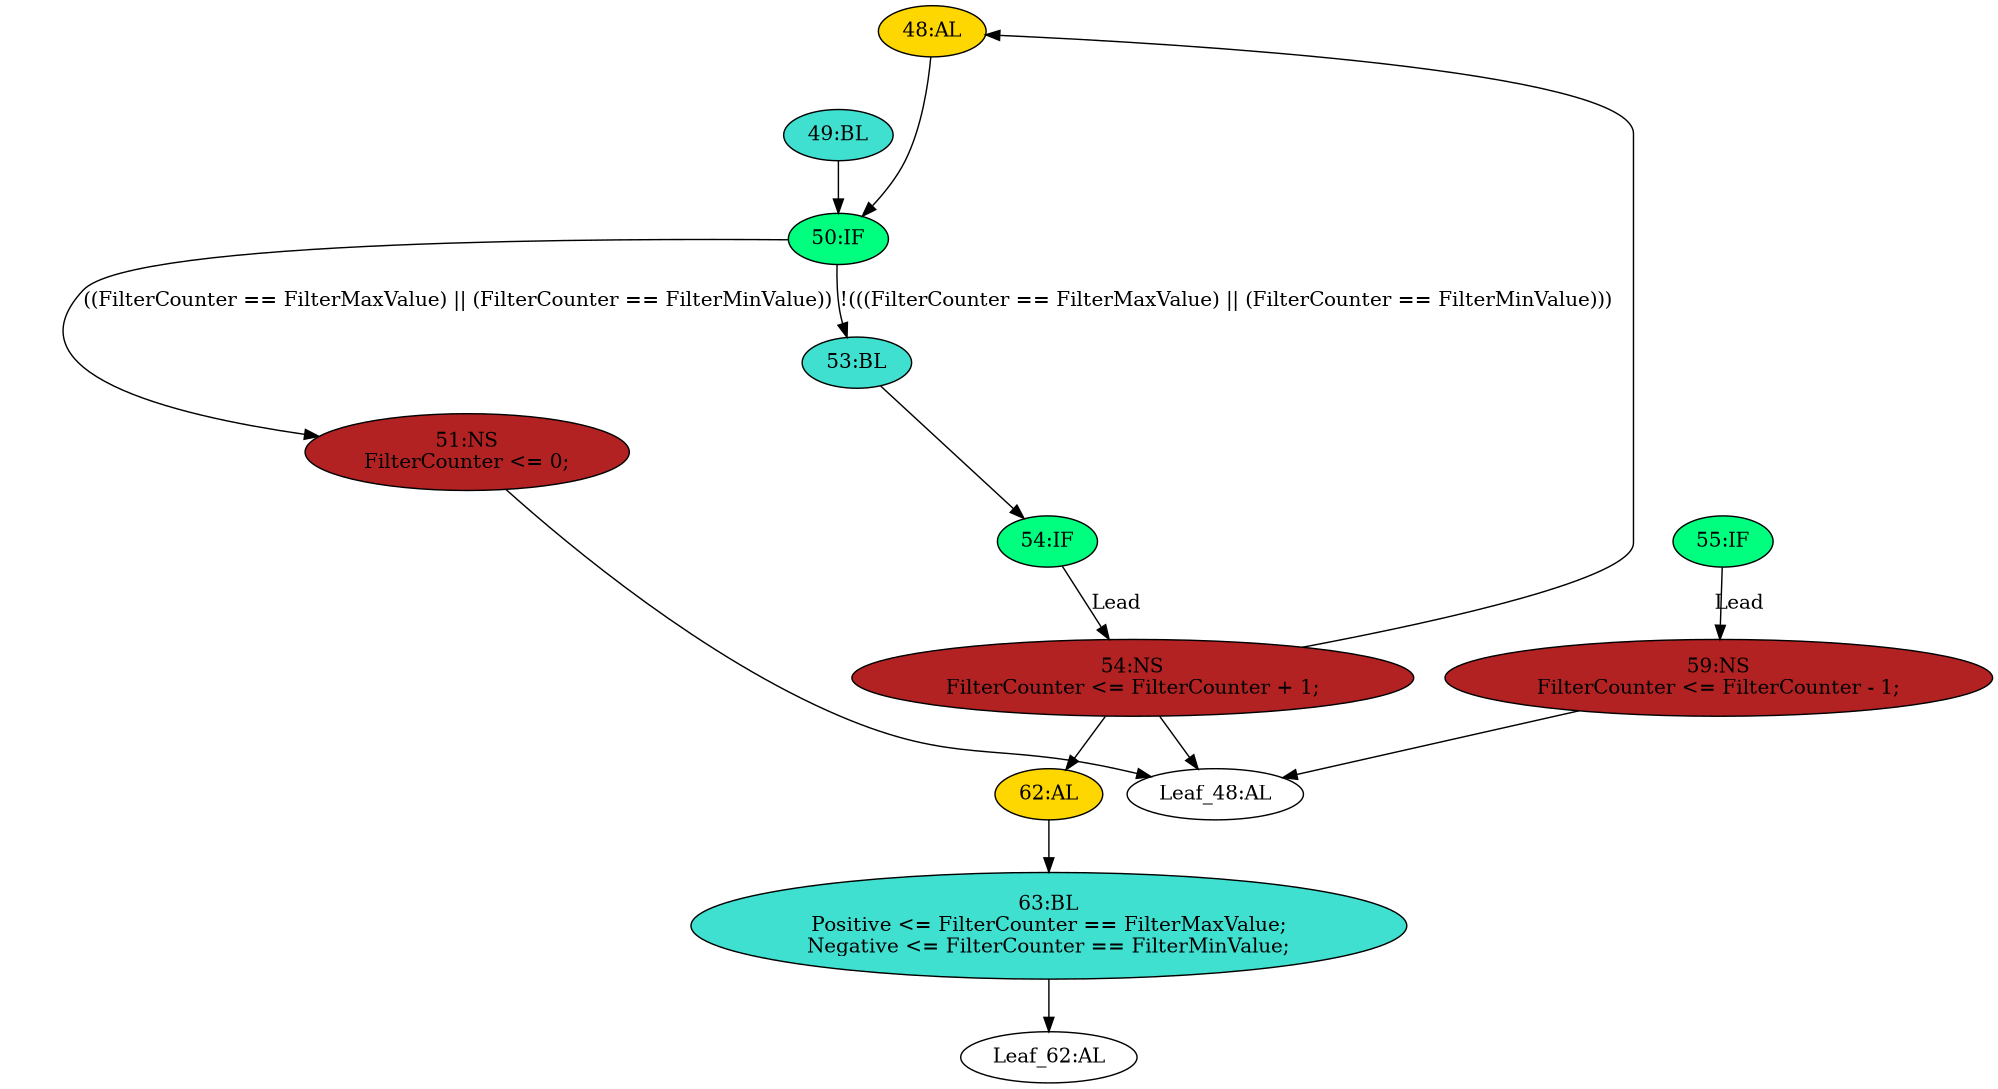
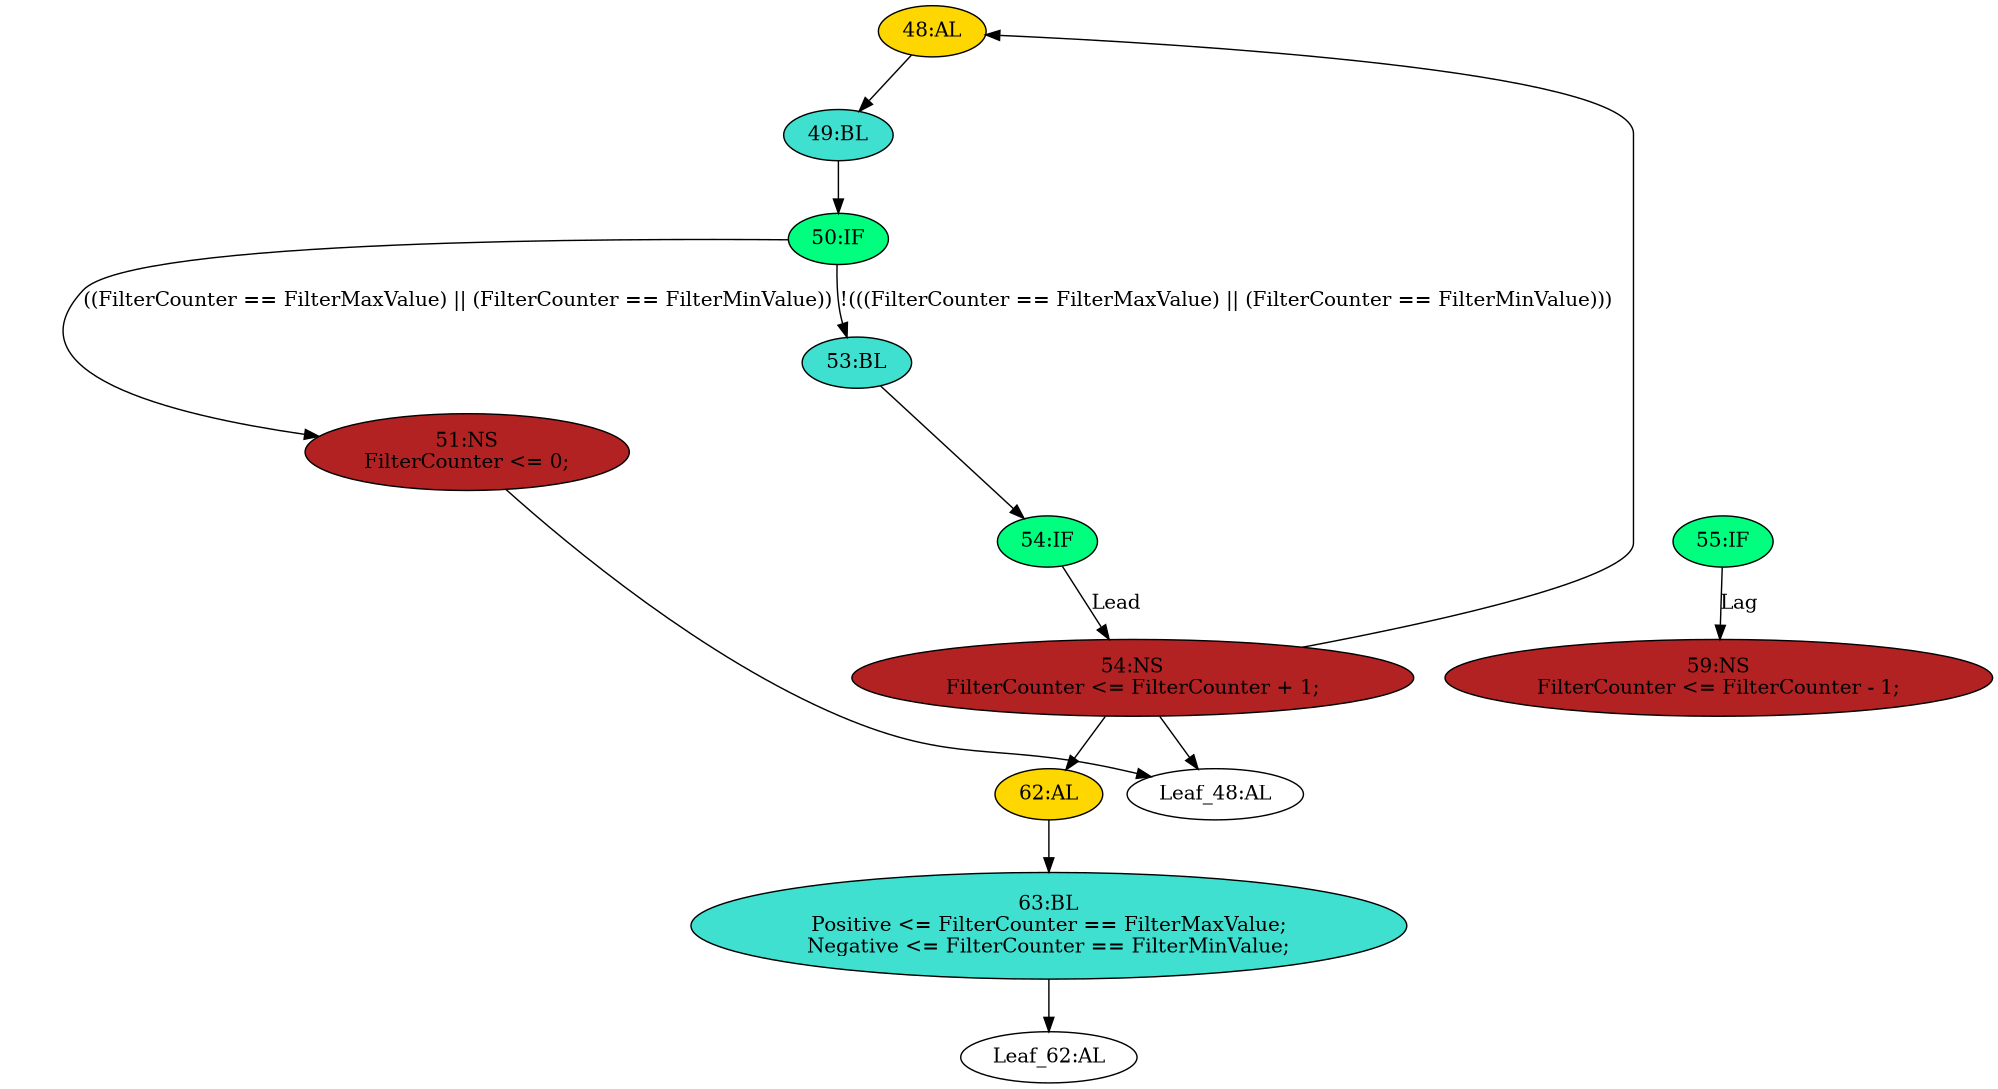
(915, 137) -> (890, 78)
(1739, 603) -> (1739, 603)
(1438, 743) -> none
